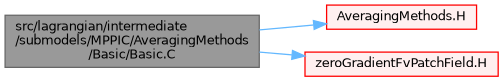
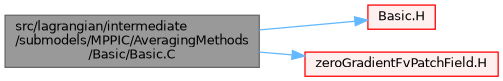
(402, 17) -> (402, 17)
